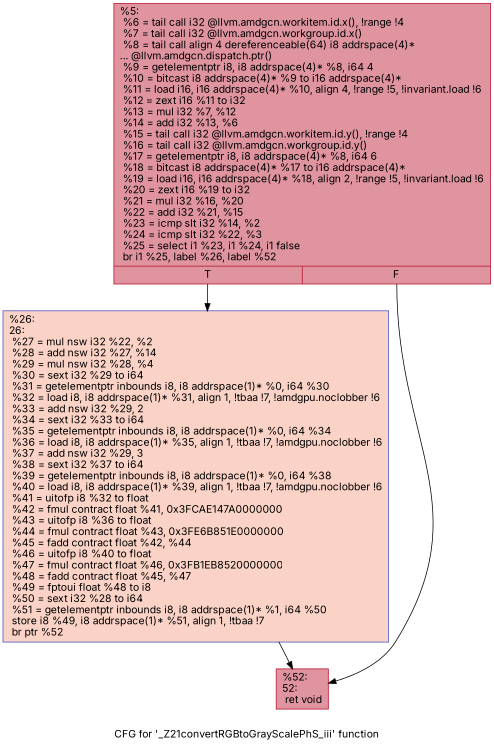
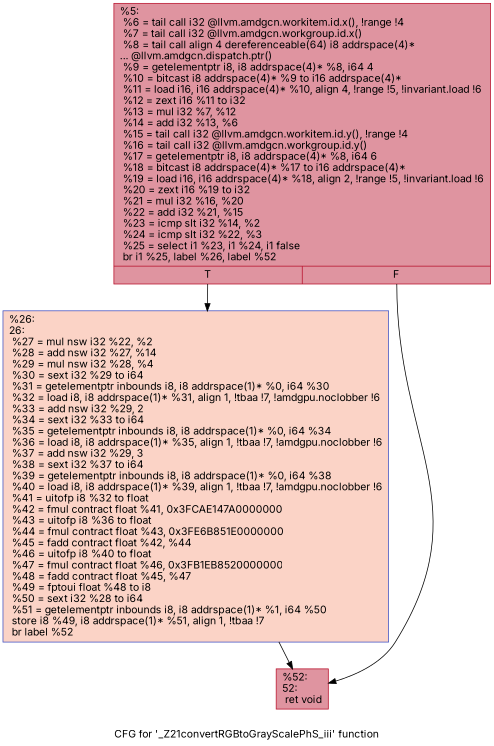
(36, 632) -> (41, 632)
